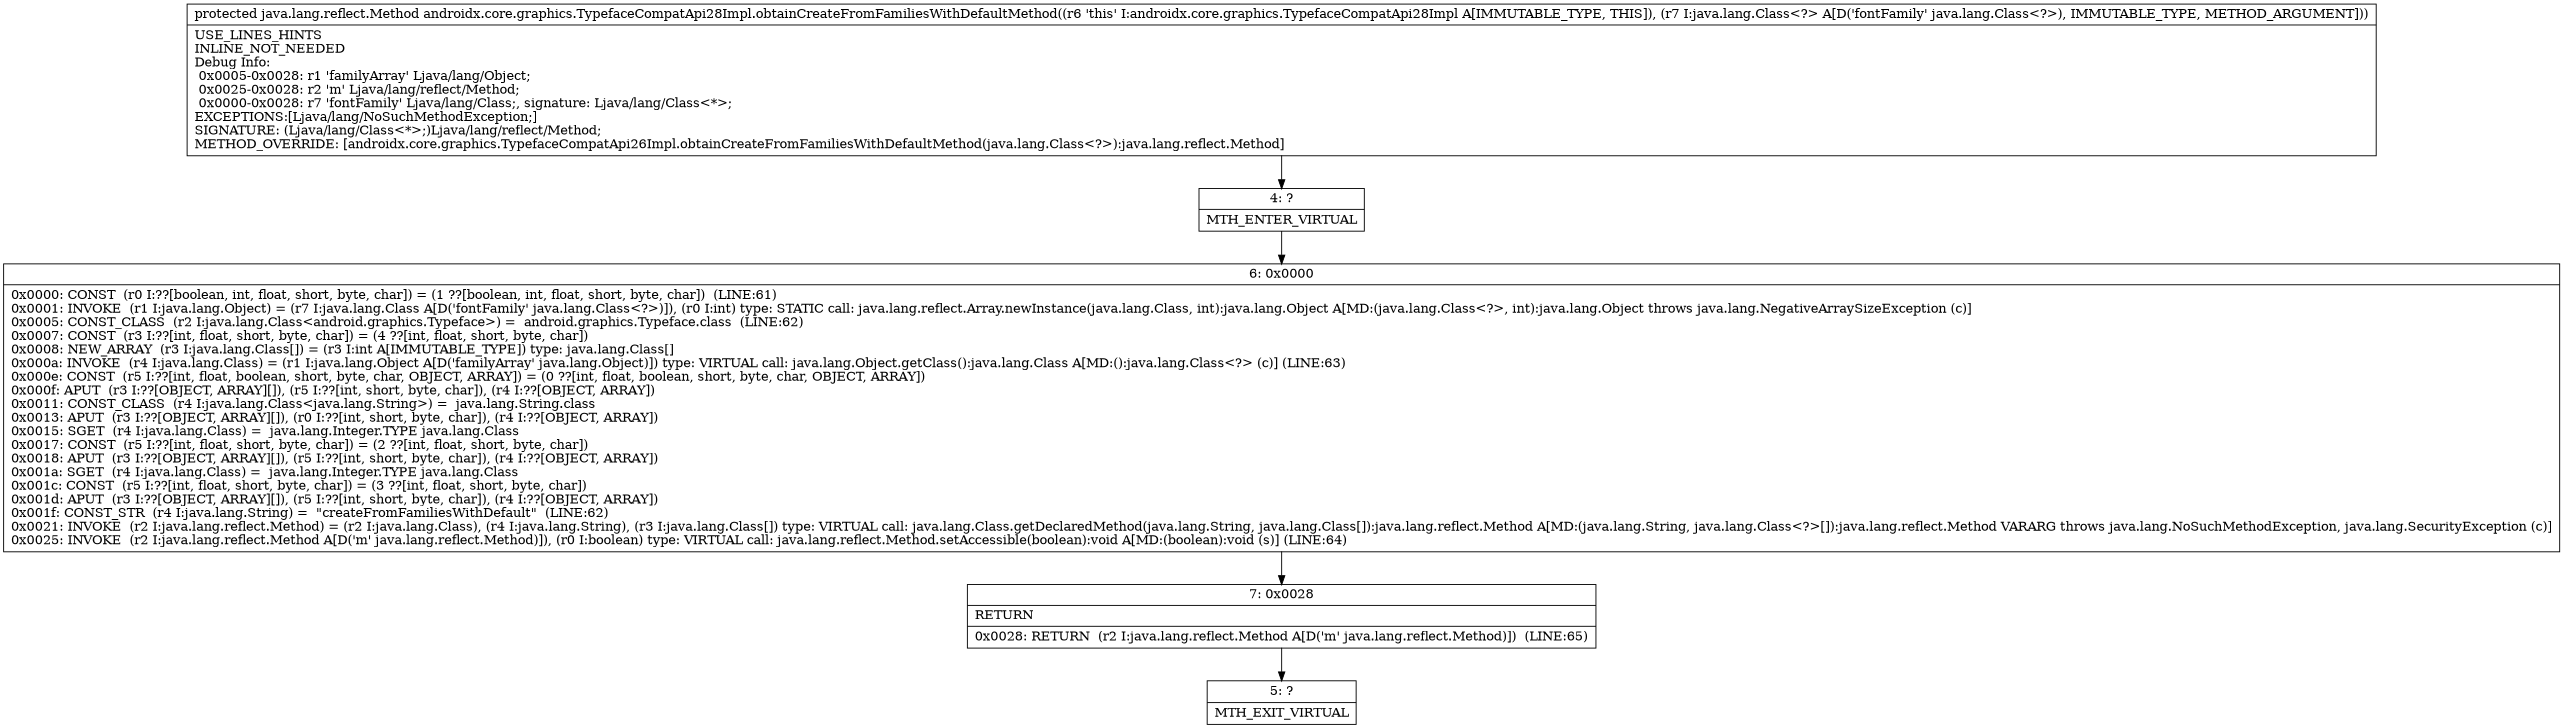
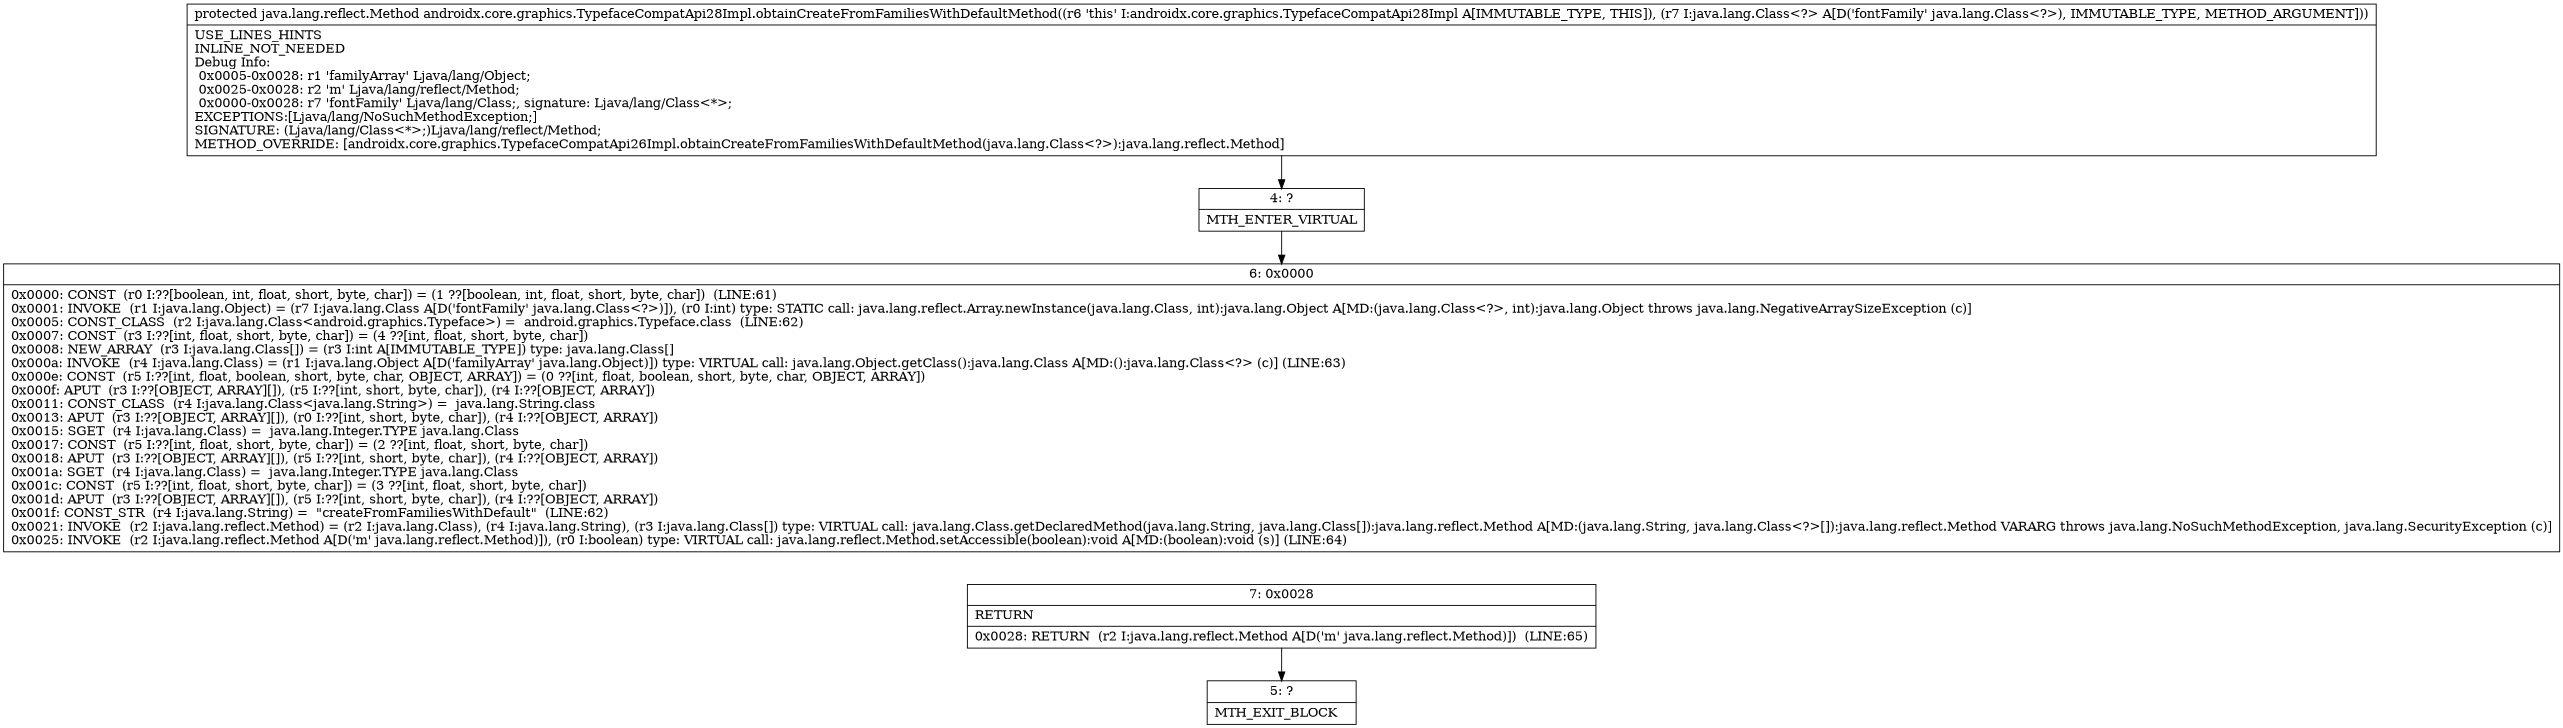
(1282, 563) -> none
(1282, 713) -> (1276, 713)
